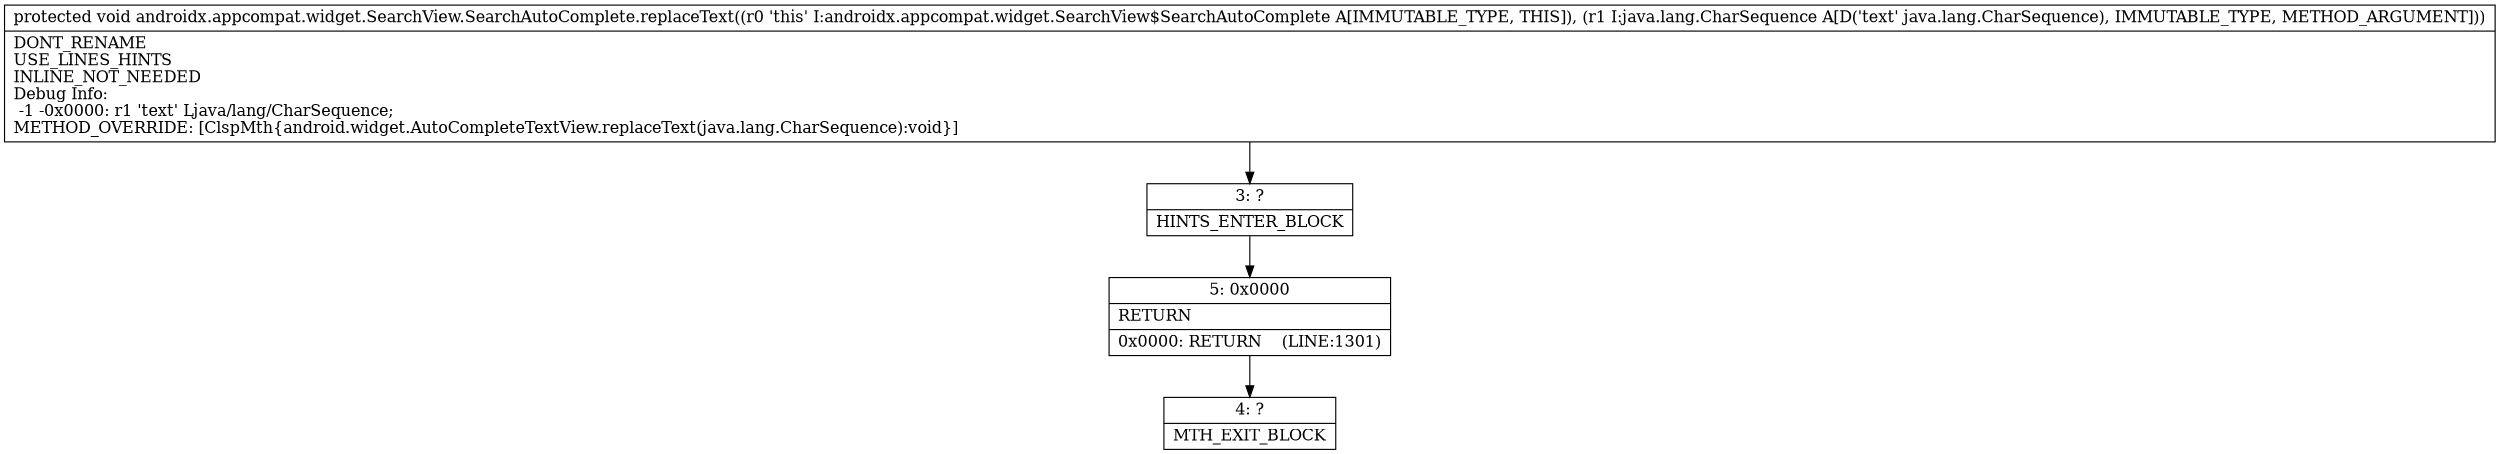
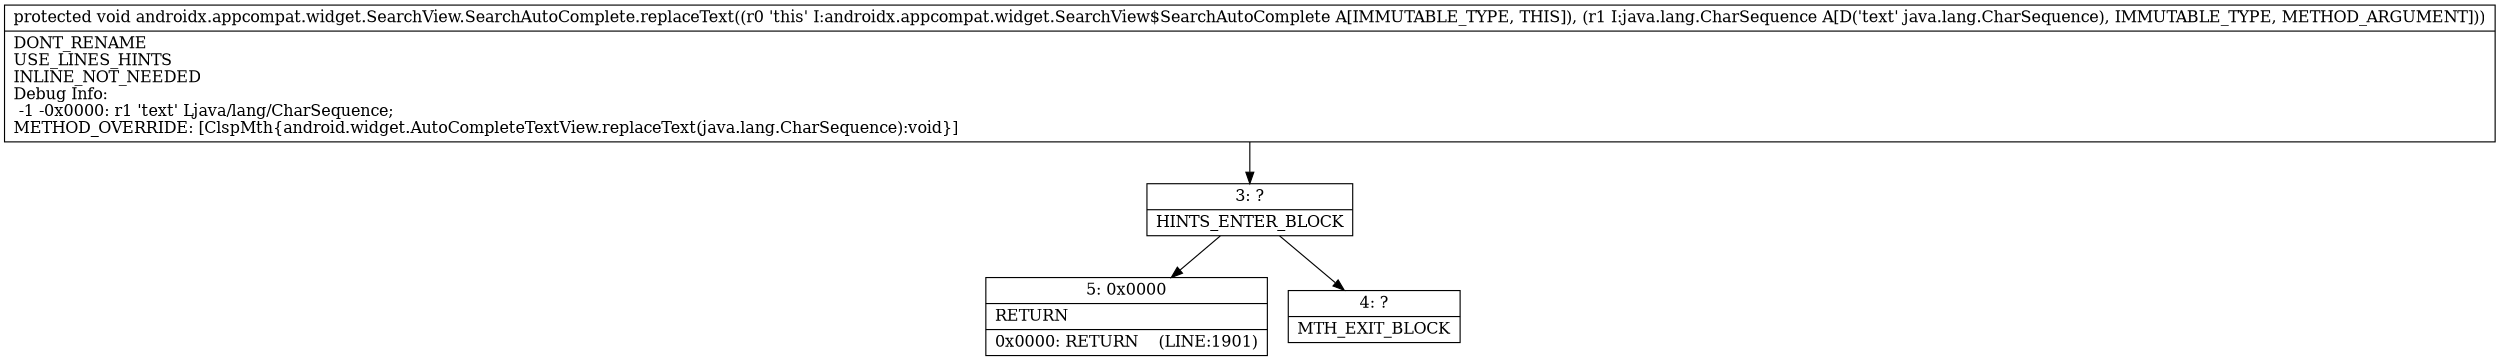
(1250, 342) -> (1127, 342)
(1250, 371) -> (1307, 259)
